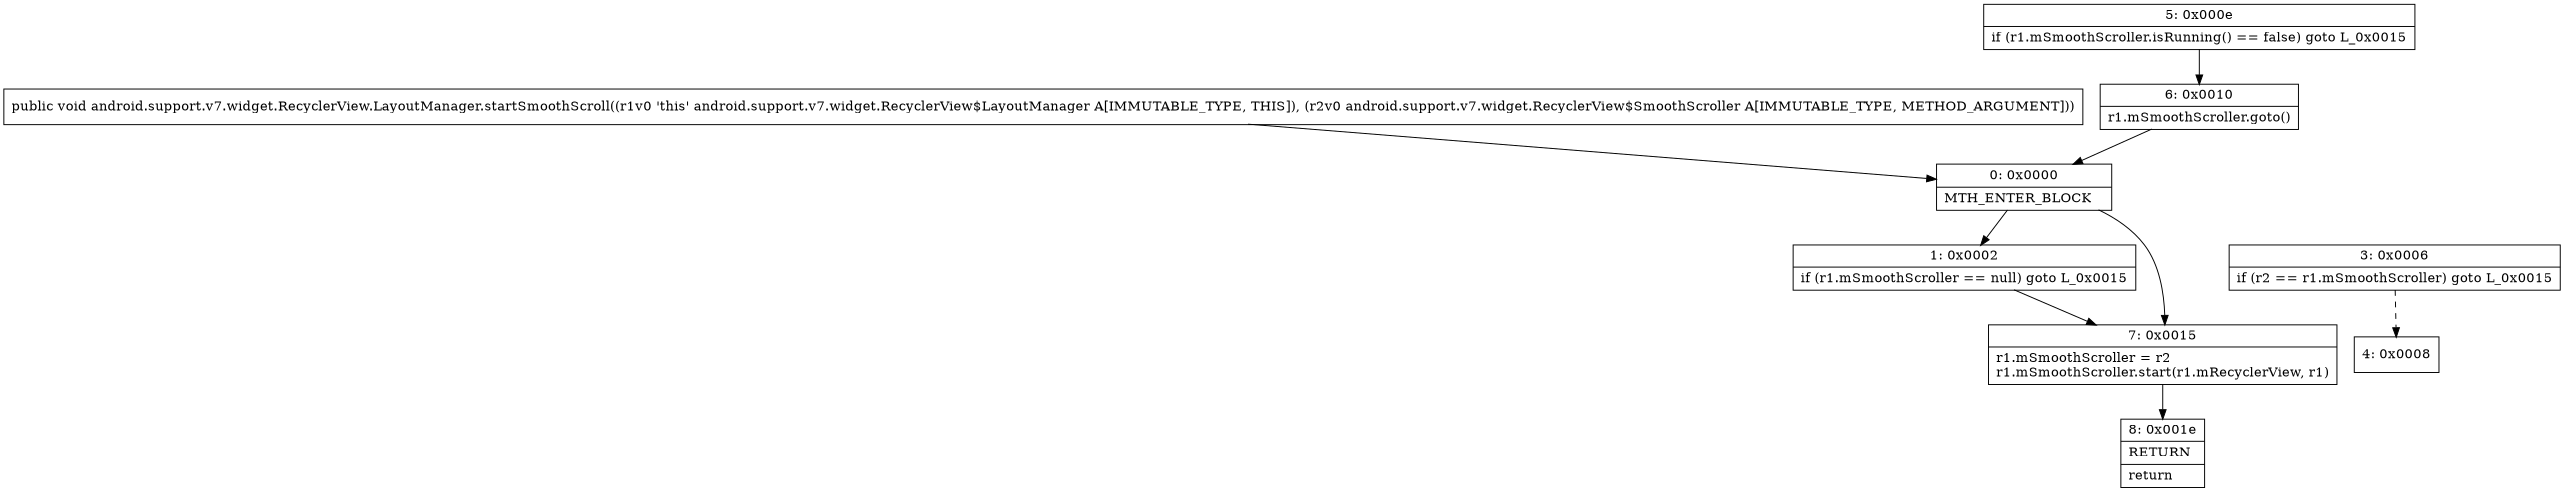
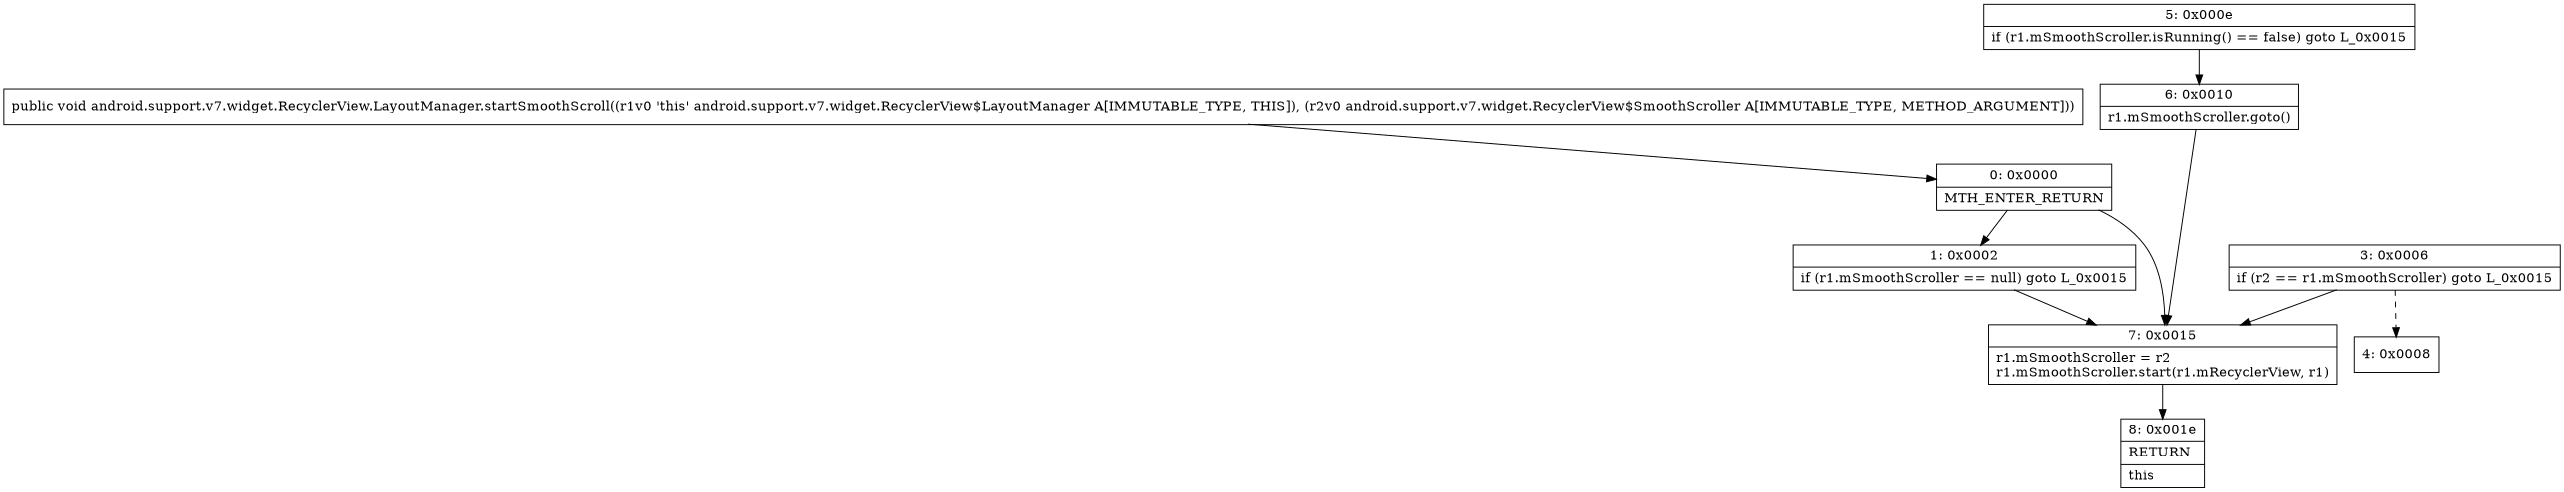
(2117, 145) -> (2182, 222)
(2018, 198) -> (2024, 198)
none -> (2293, 306)
(2151, 475) -> (2142, 475)
